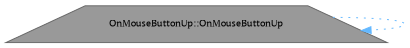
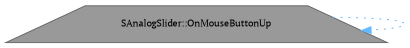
(197, 24) -> (197, 24)
